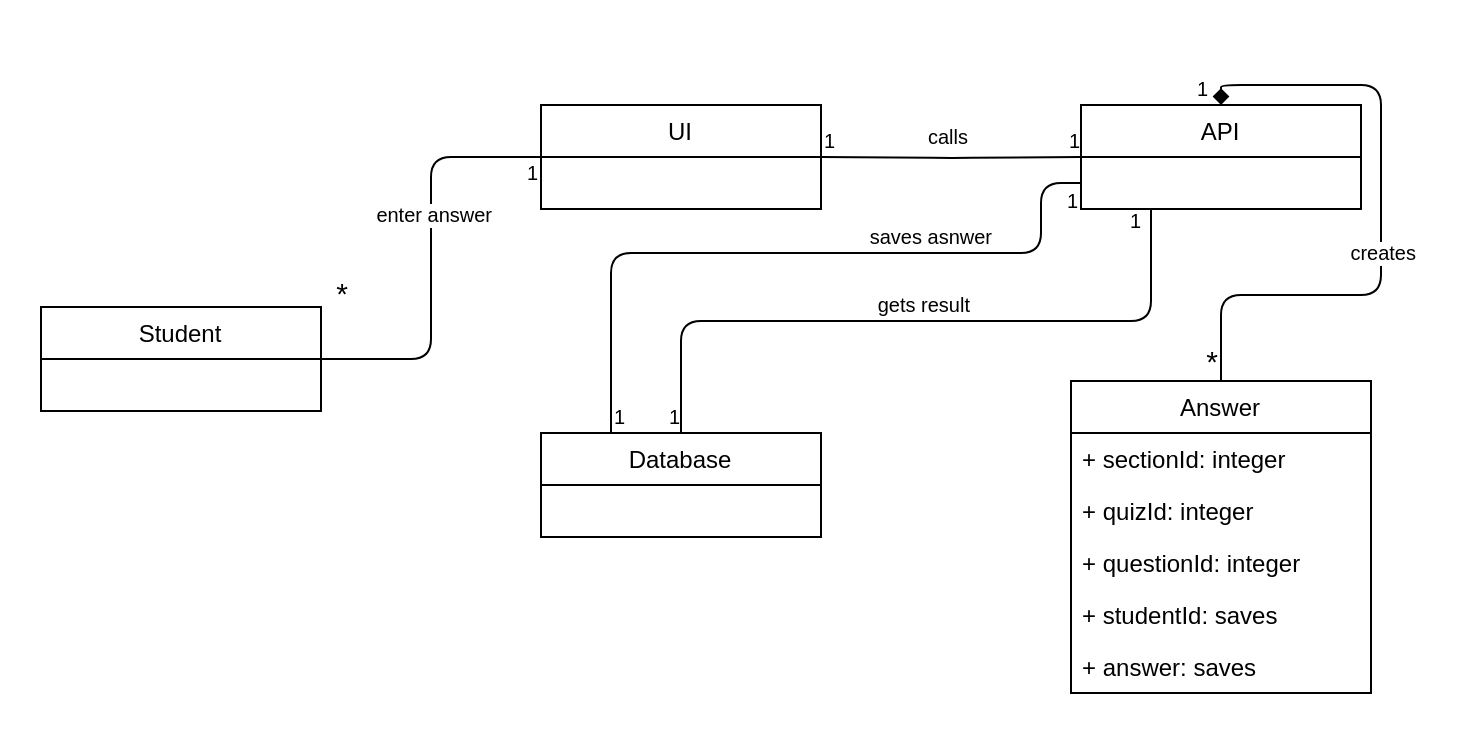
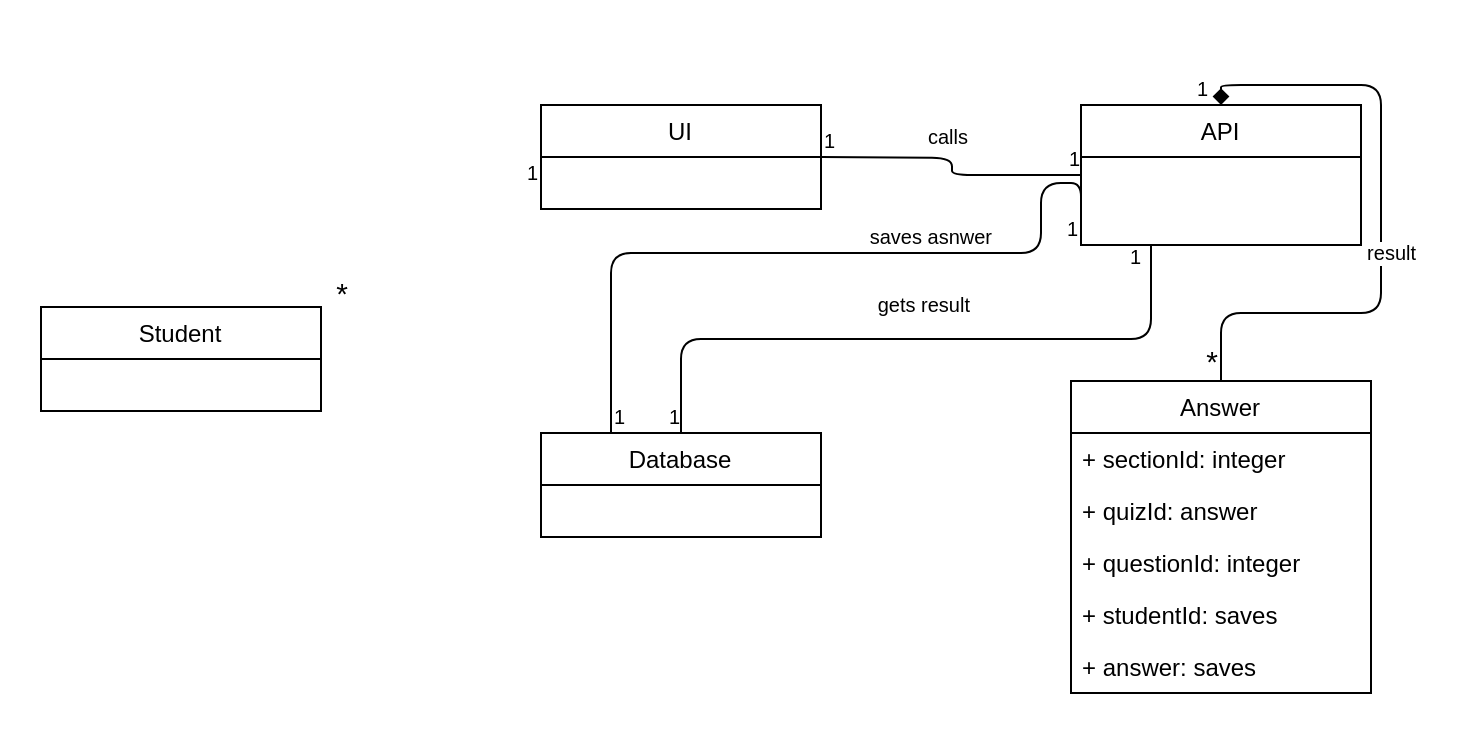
(1221, 157) -> (1221, 175)
(1378, 253) -> (1386, 253)
(431, 258) -> none
(1181, 512) -> (1177, 512)
